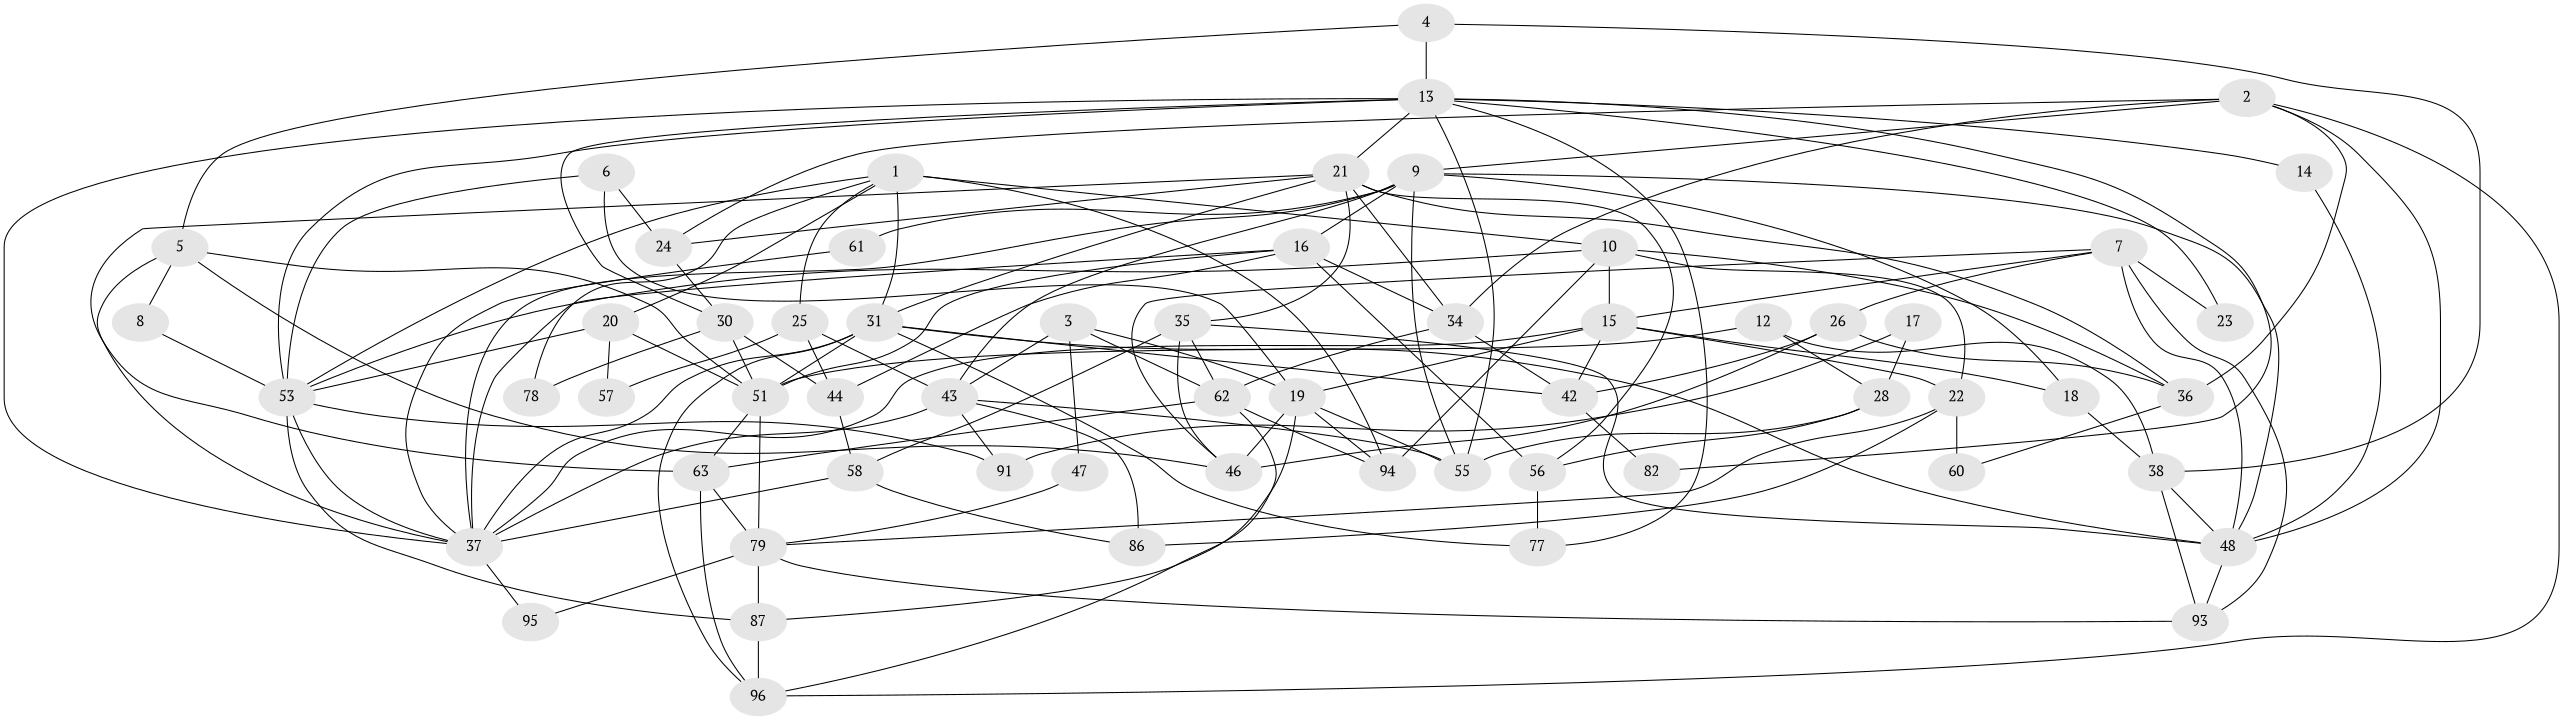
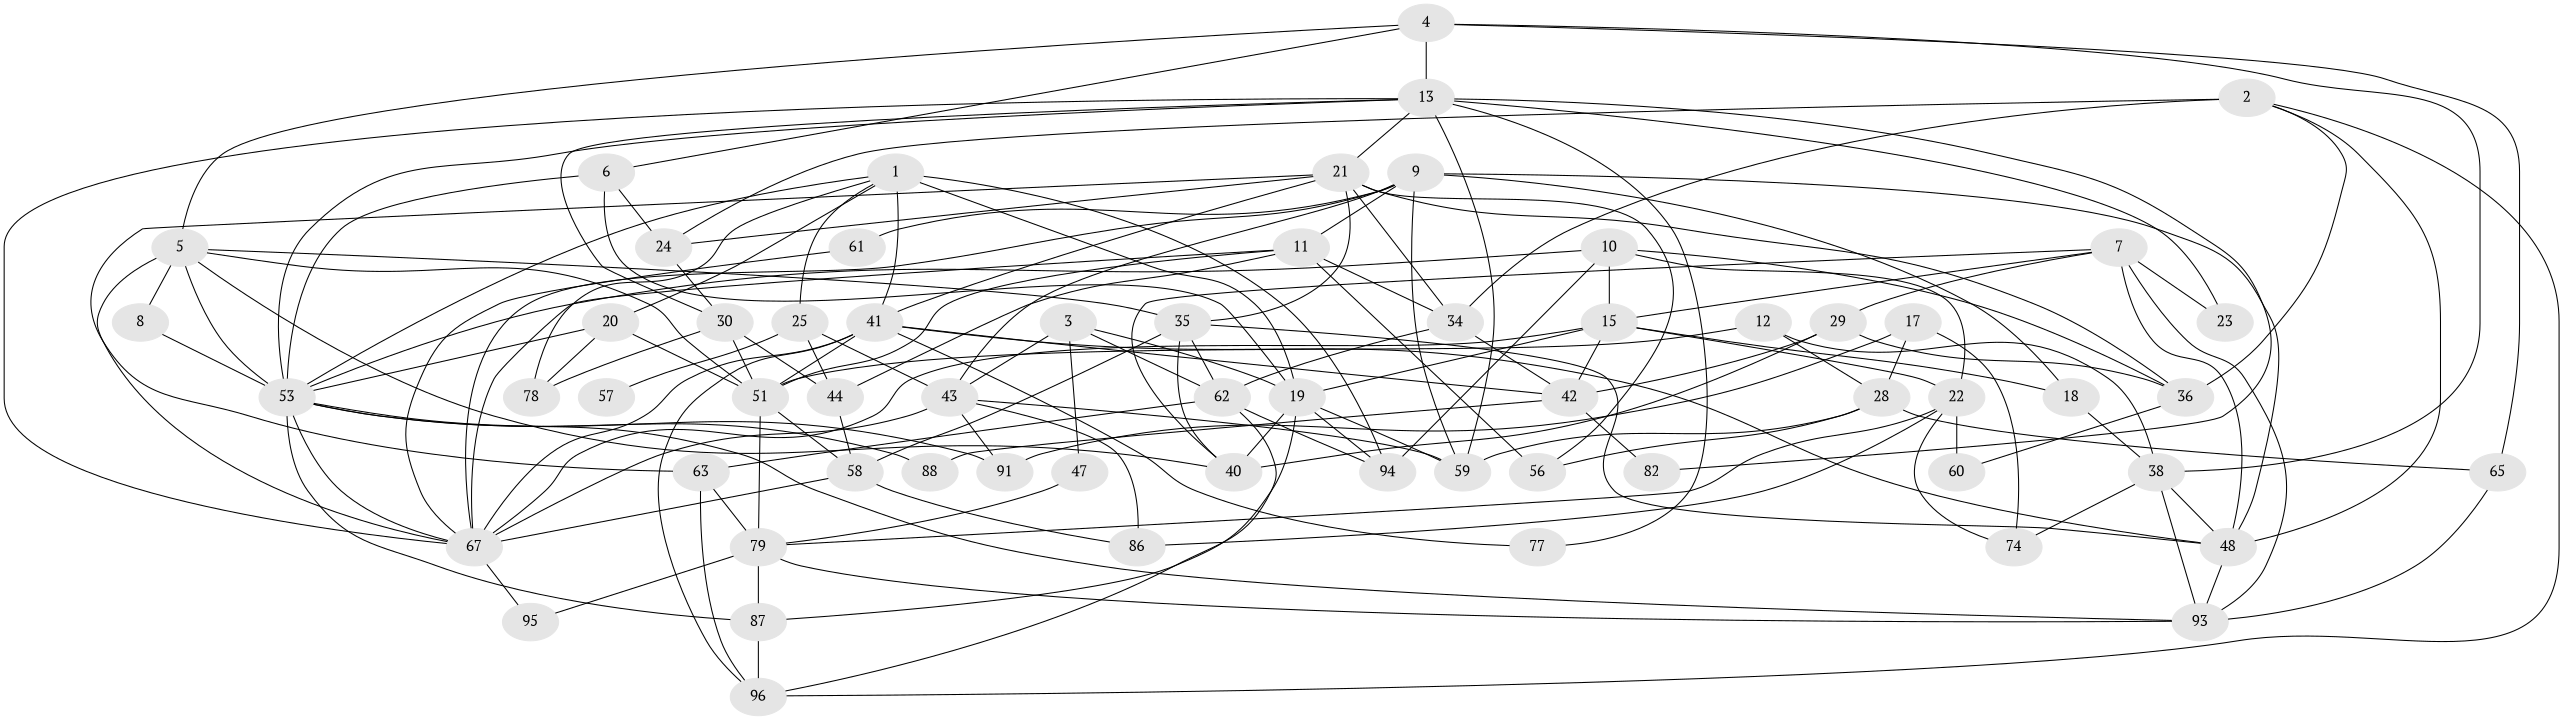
none -> (1036, 94)
(1831, 135) -> none
(2304, 173) -> none
(1203, 205) -> (1107, 251)
(1301, 248) -> (1301, 248)
none -> (589, 266)
(875, 322) -> (875, 322)
(1838, 322) -> (1838, 322)
none -> (216, 332)
(609, 356) -> (571, 360)
(731, 435) -> (820, 444)
none -> (930, 472)
(1234, 472) -> (1234, 472)
(1463, 472) -> (1463, 472)
none -> (2498, 472)
(1538, 510) -> none
(474, 547) -> (474, 547)
none -> (2014, 547)
none -> (1231, 580)
